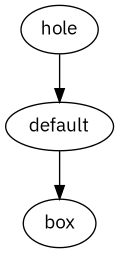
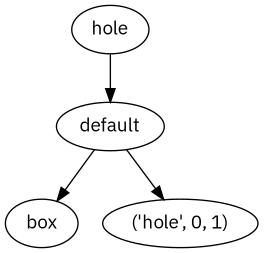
none -> (180, 223)
